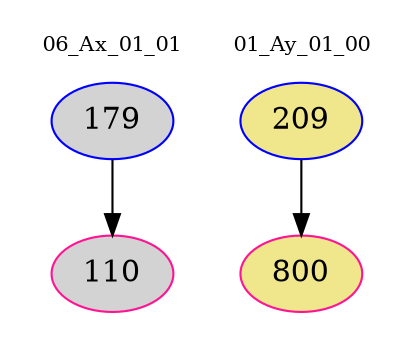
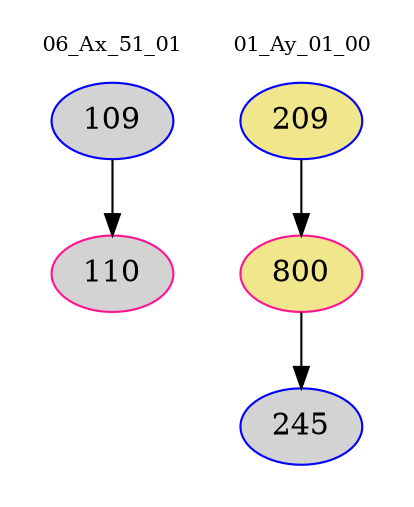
(112, 46) -> (112, 46)
(112, 121) -> (112, 121)
none -> (301, 427)
